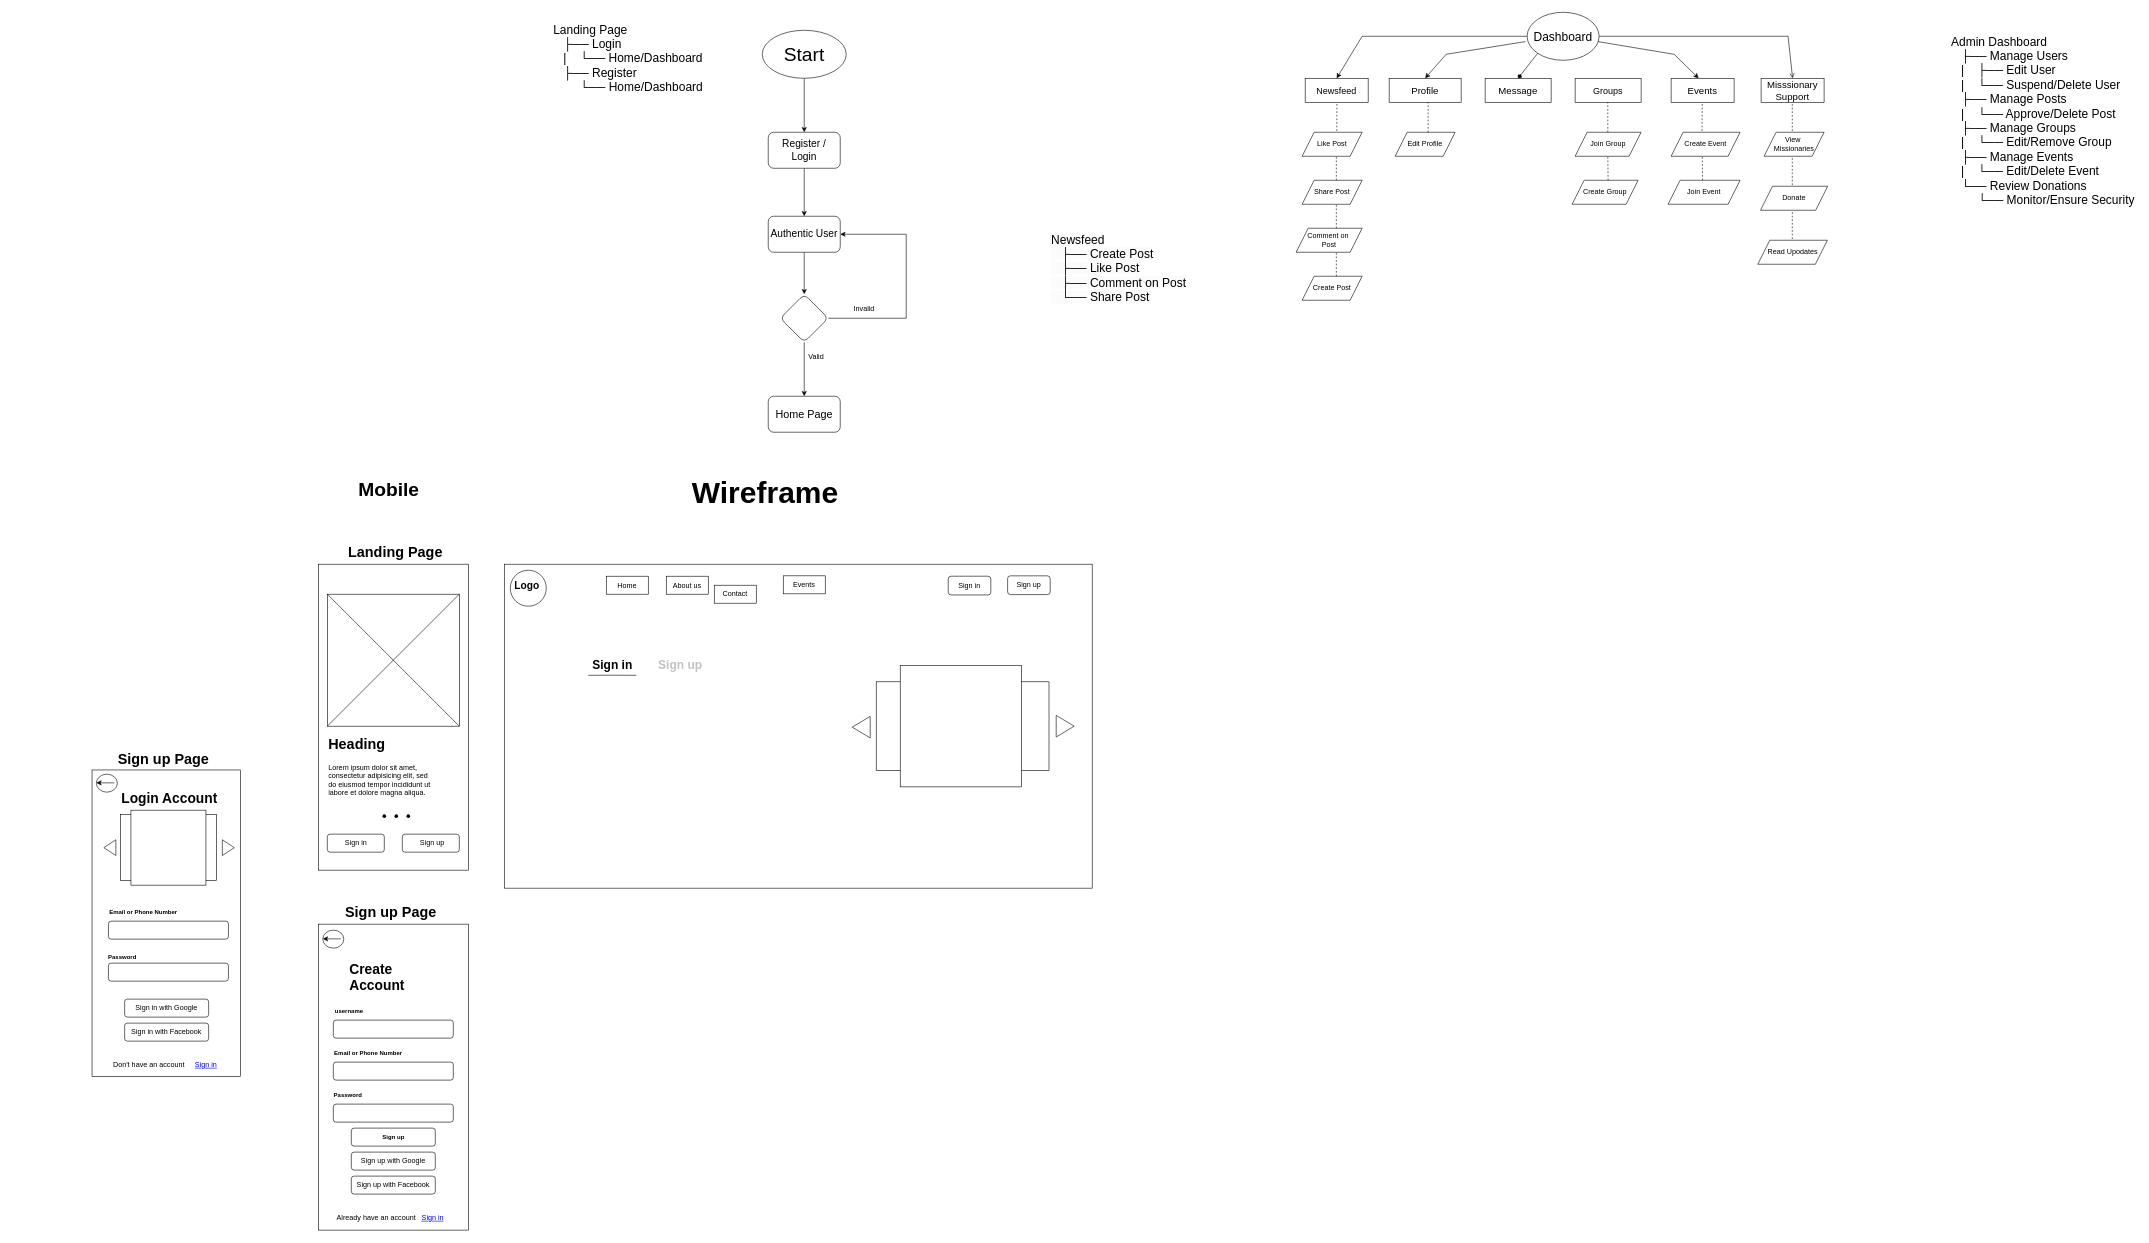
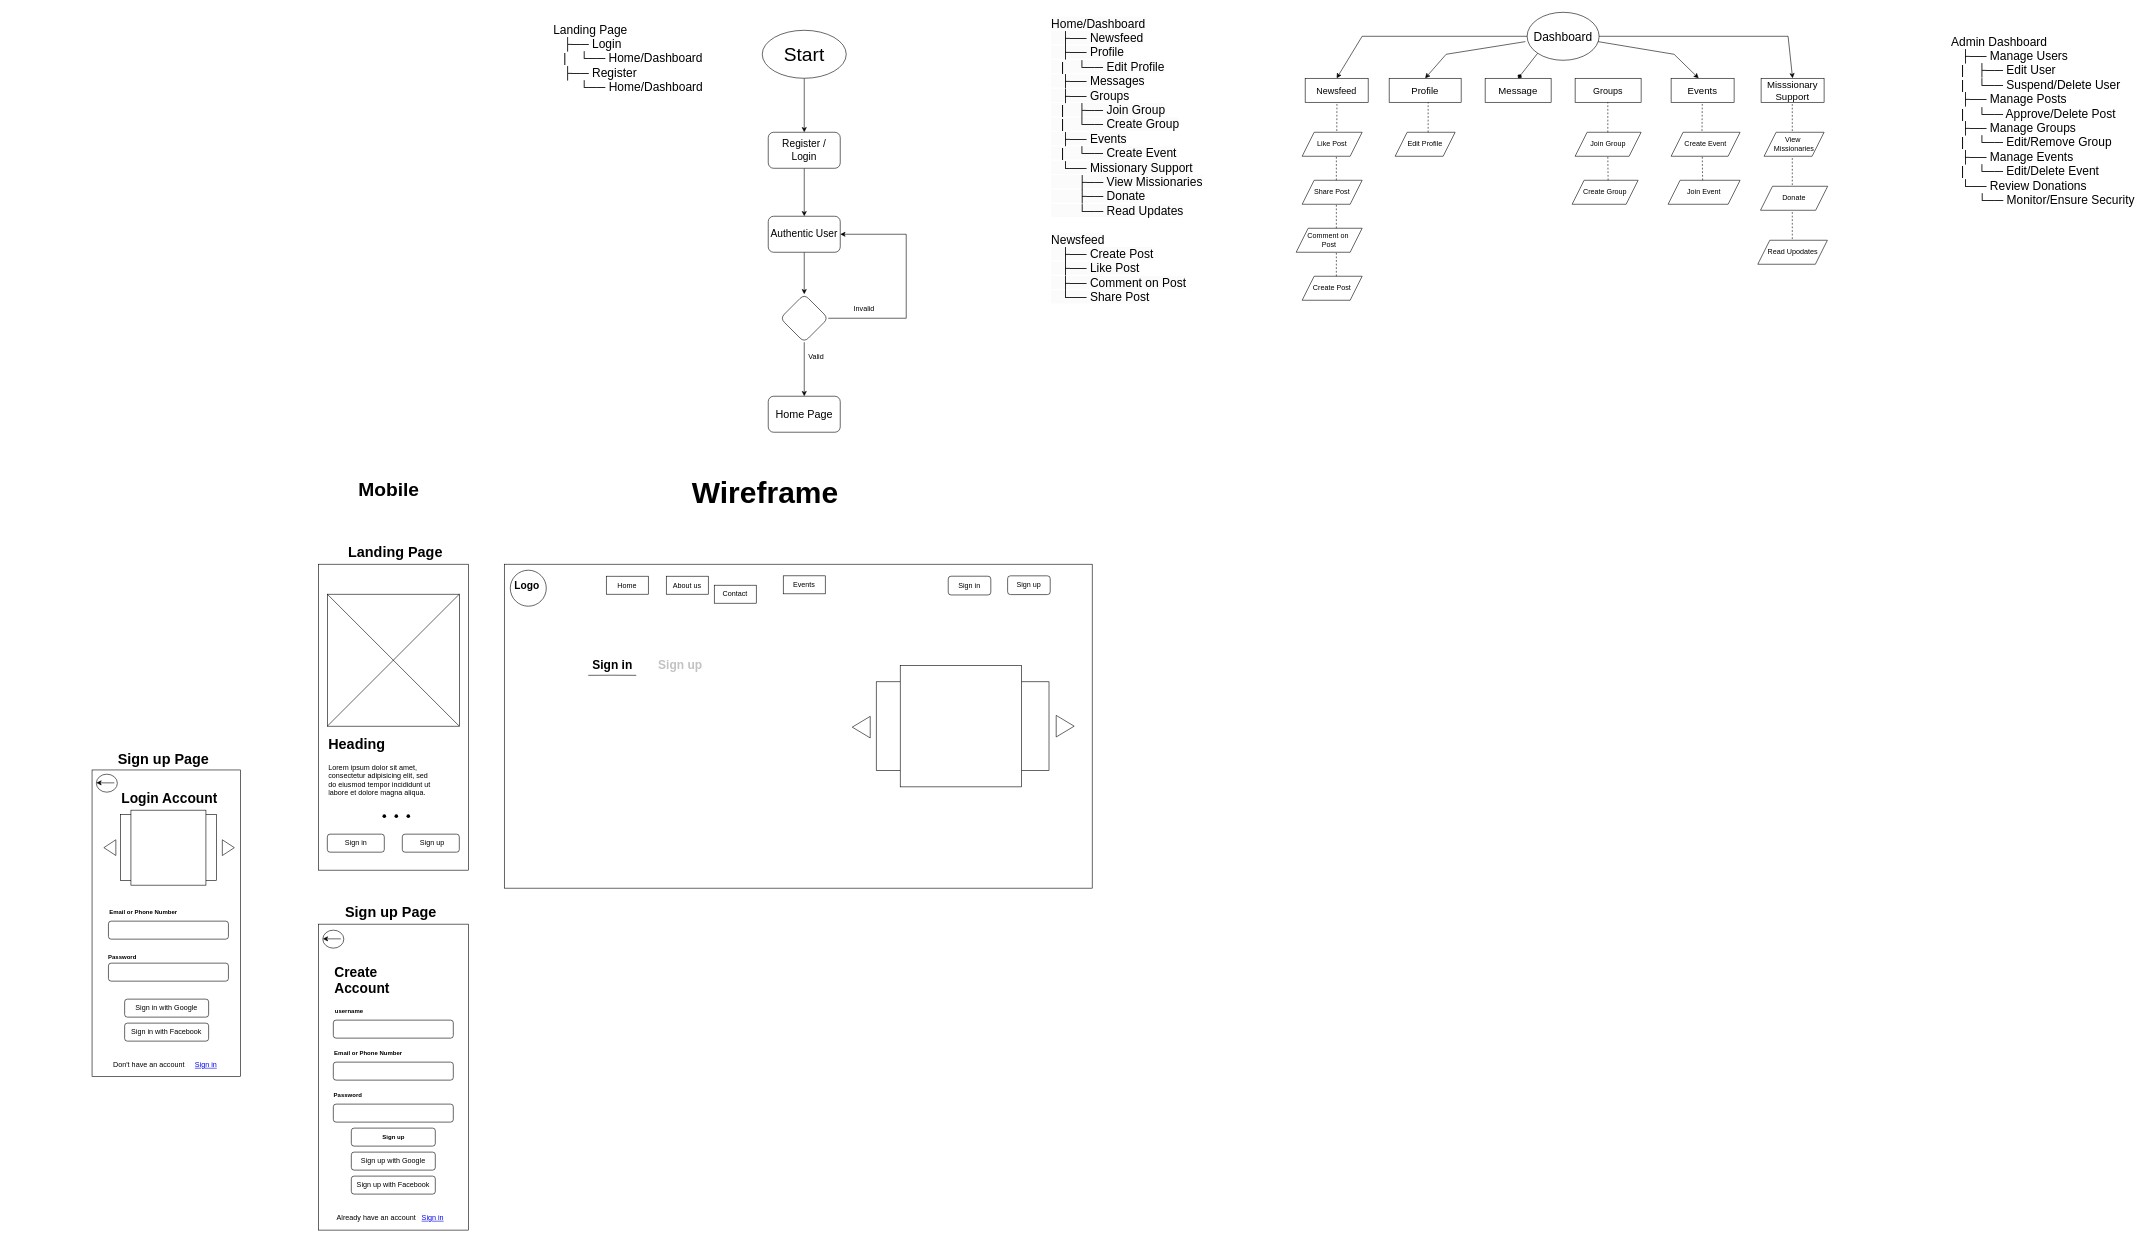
(1792, 74) -> (1792, 72)
none -> (1137, 120)
(383, 975) -> (368, 978)
